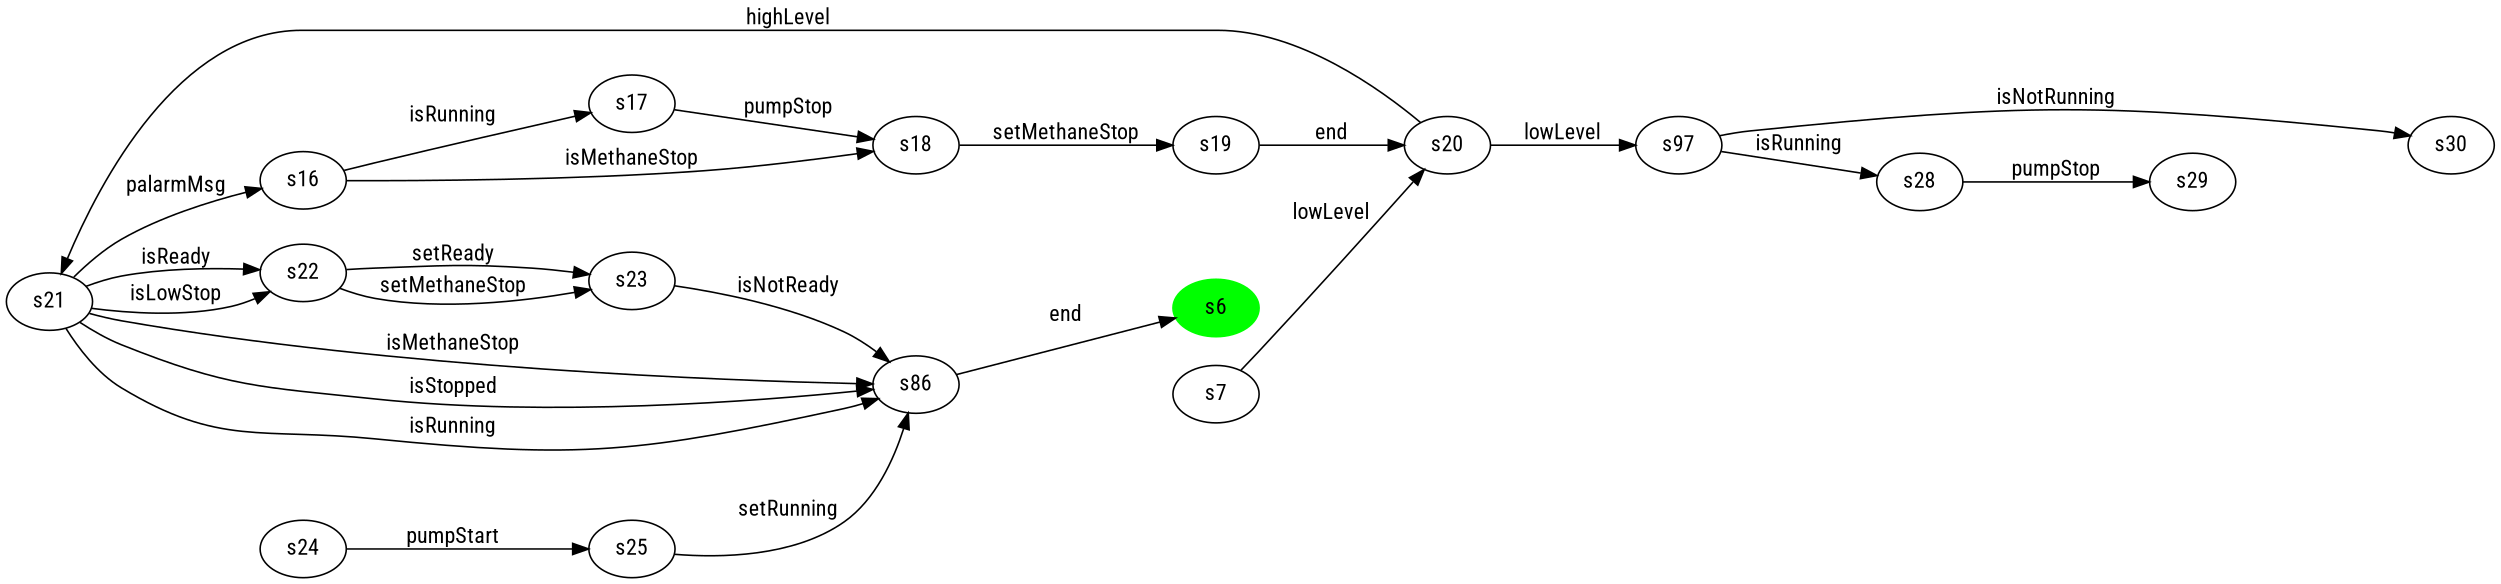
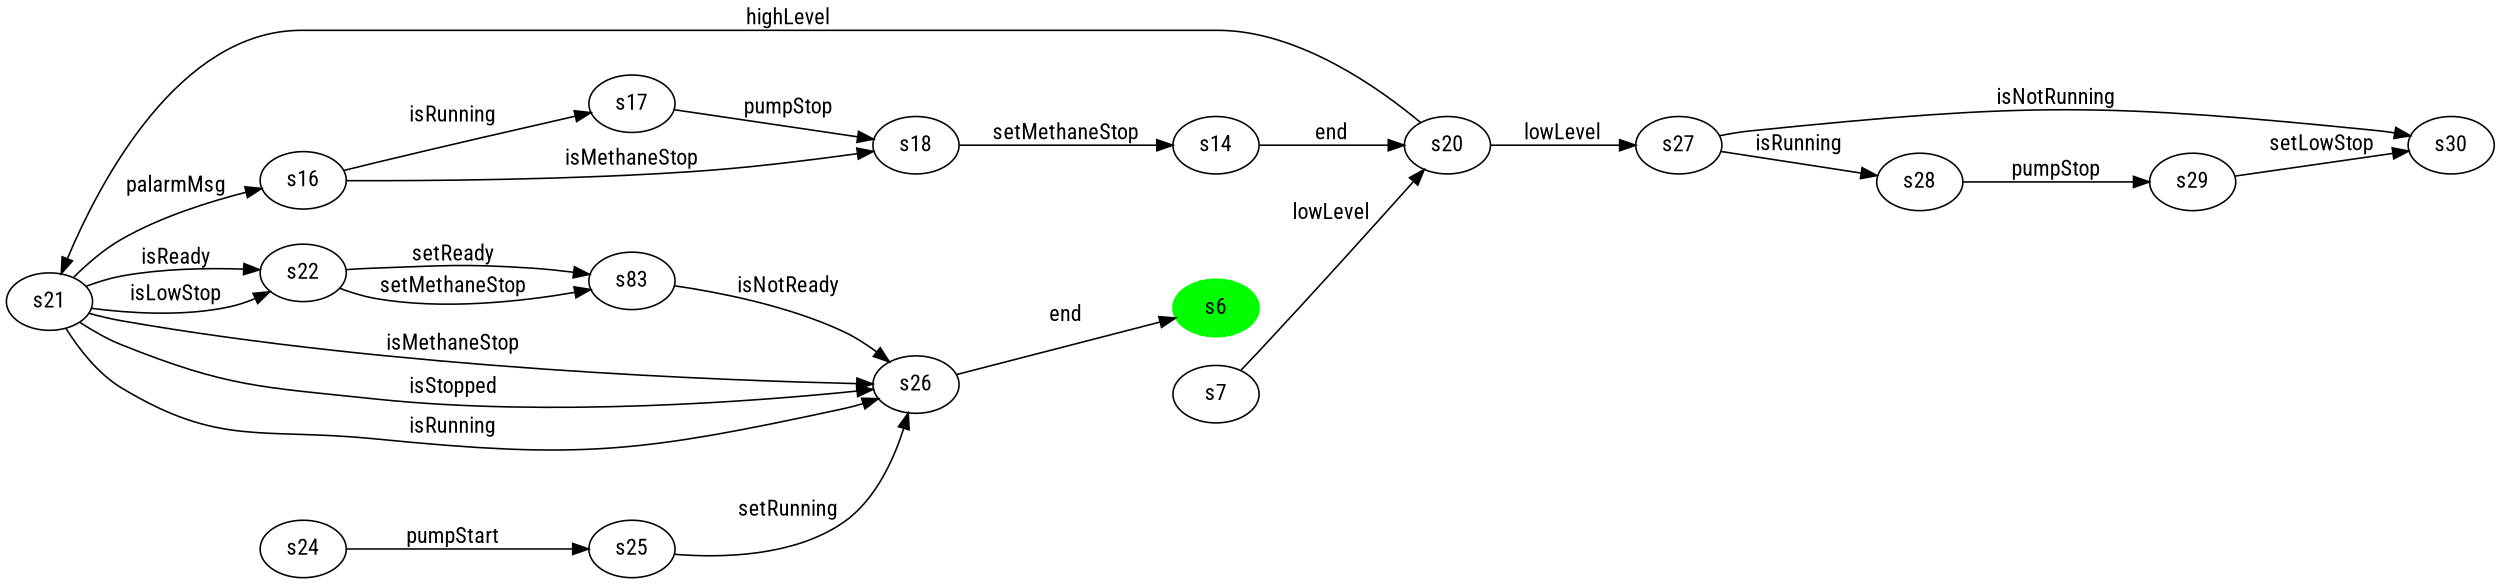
(1216, 145) -> (1216, 145)
(1679, 145) -> (1679, 145)
none -> (2314, 165)
(632, 281) -> (632, 281)
(916, 385) -> (916, 385)
